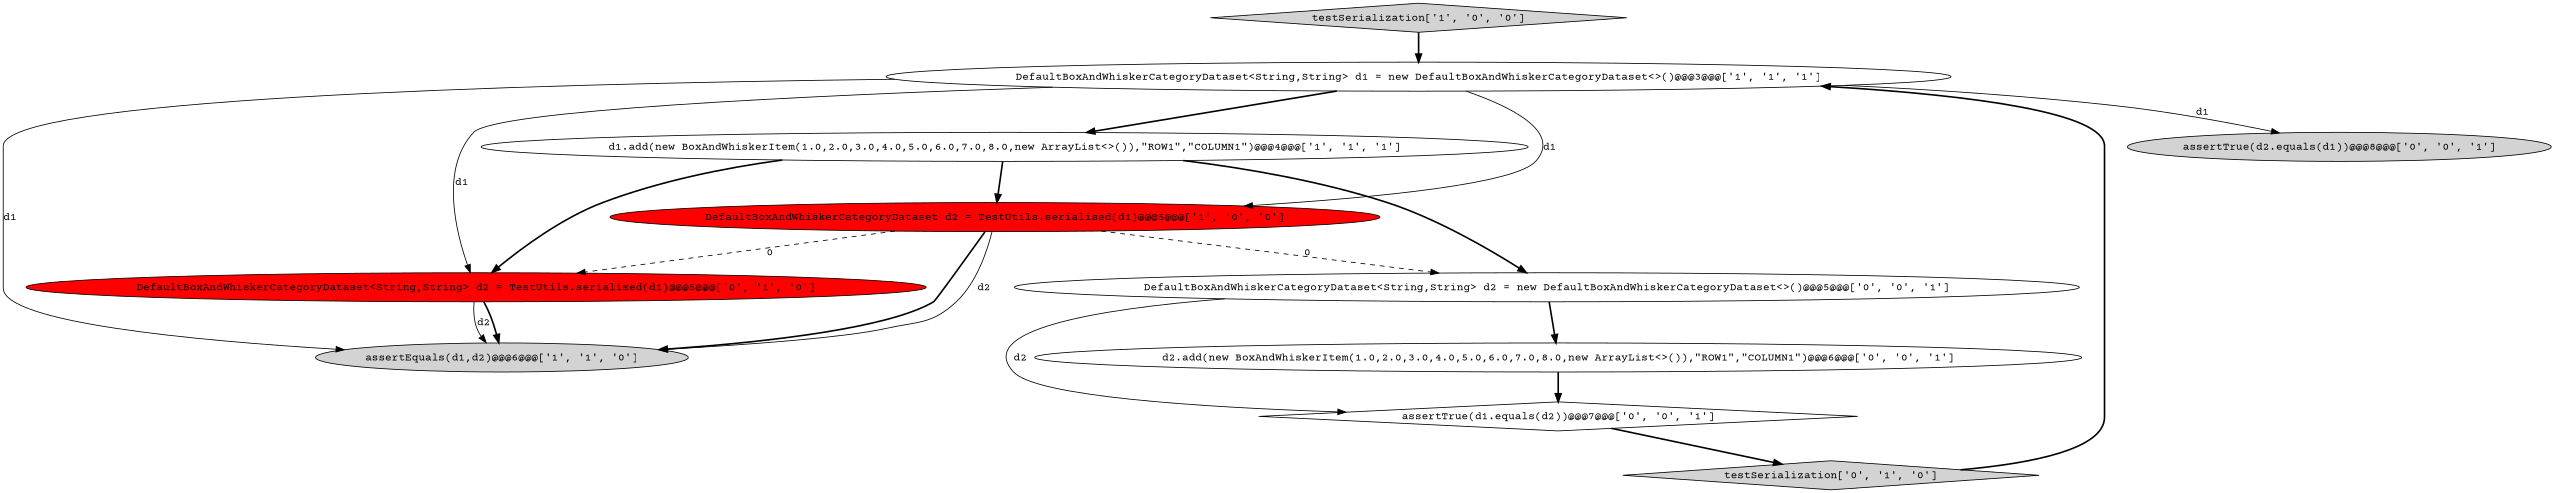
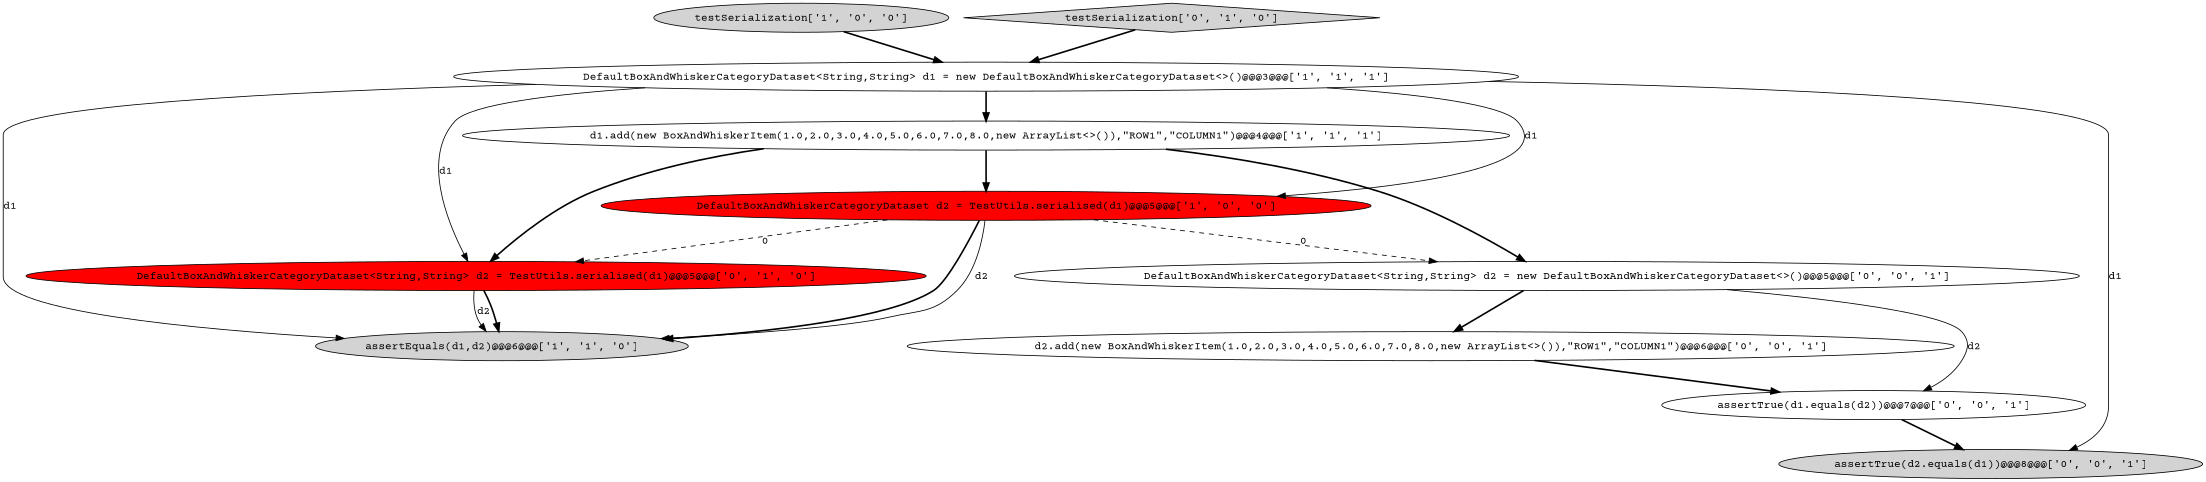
(1419, 18) -> (801, 18)
(1558, 416) -> (1874, 405)
(1693, 445) -> (1929, 433)
